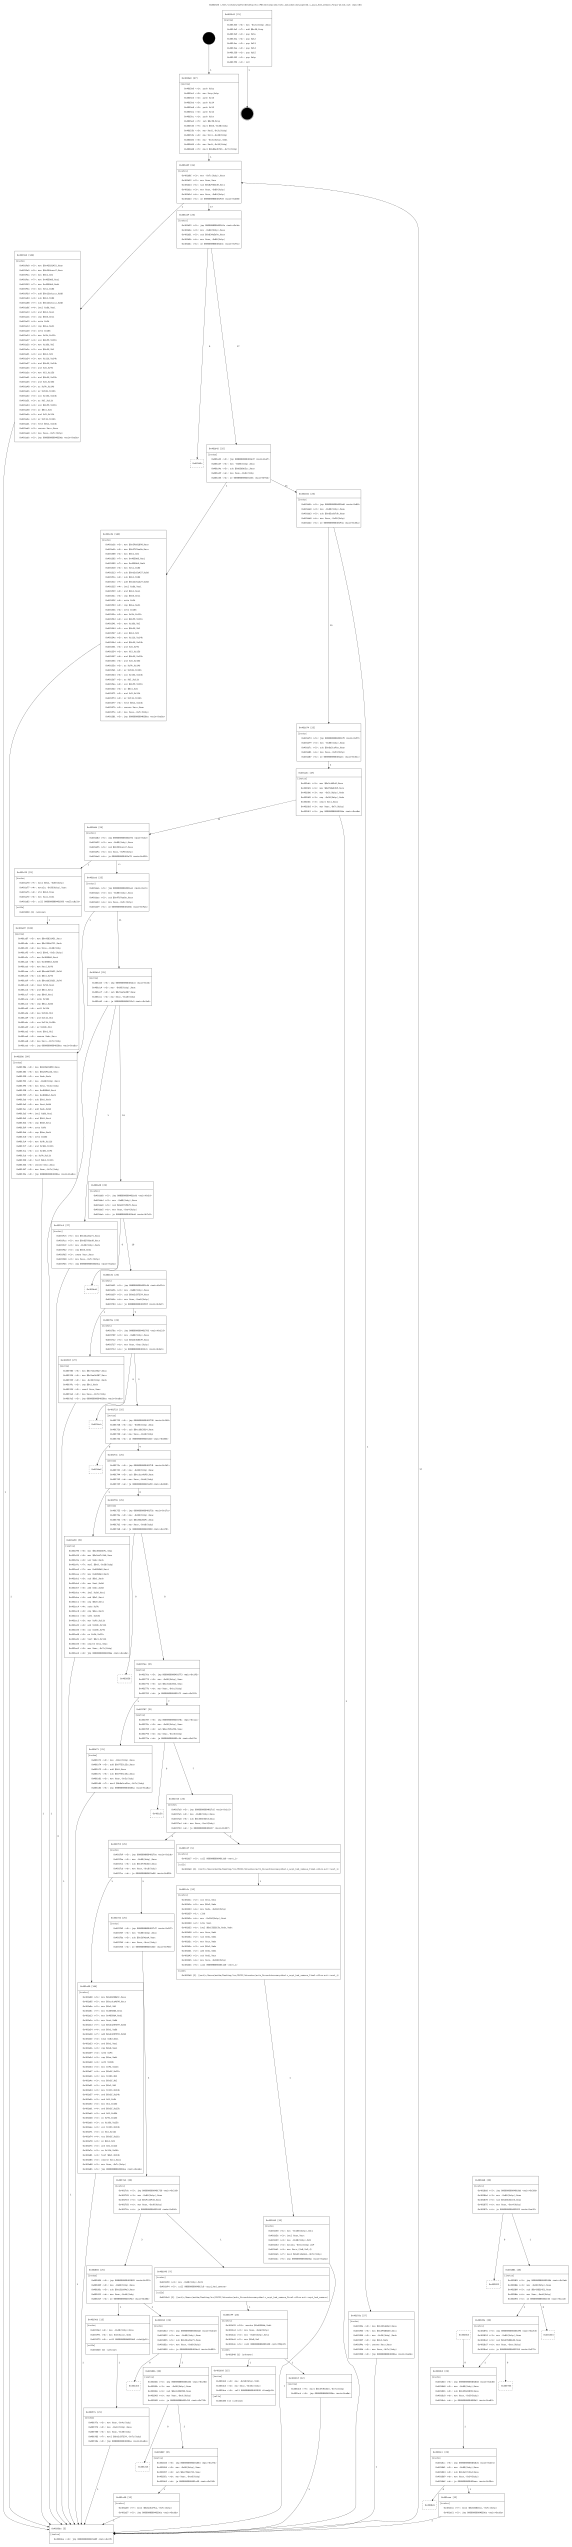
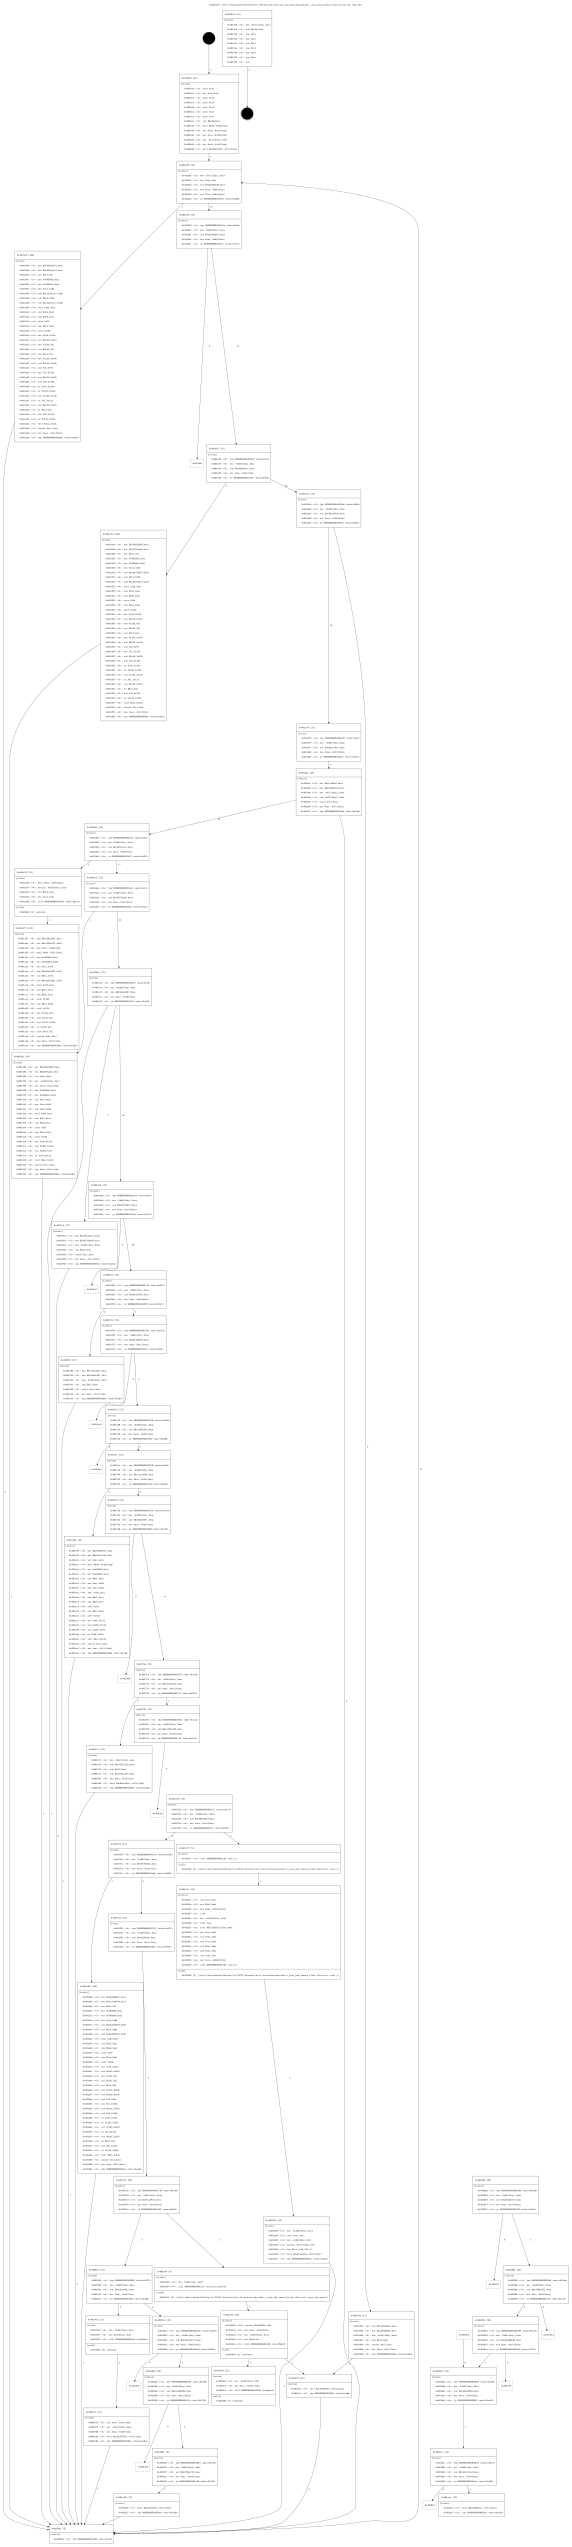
(183, 1768) -> none
(323, 2527) -> (344, 2366)
(295, 2530) -> none
